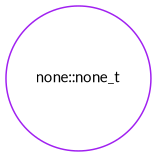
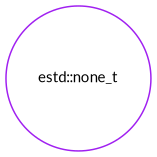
(78, 78) -> (78, 78)
